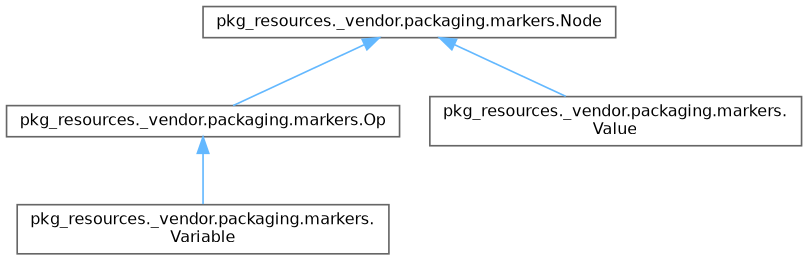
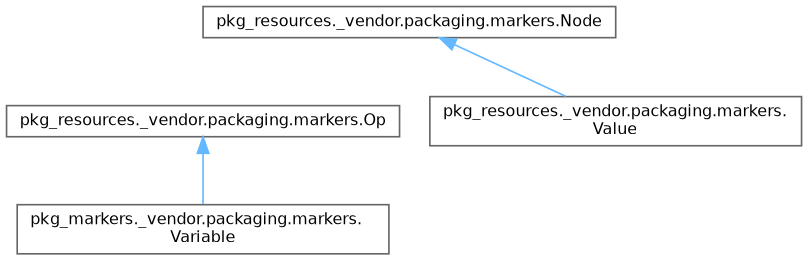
(299, 75) -> none
(203, 229) -> (203, 229)
